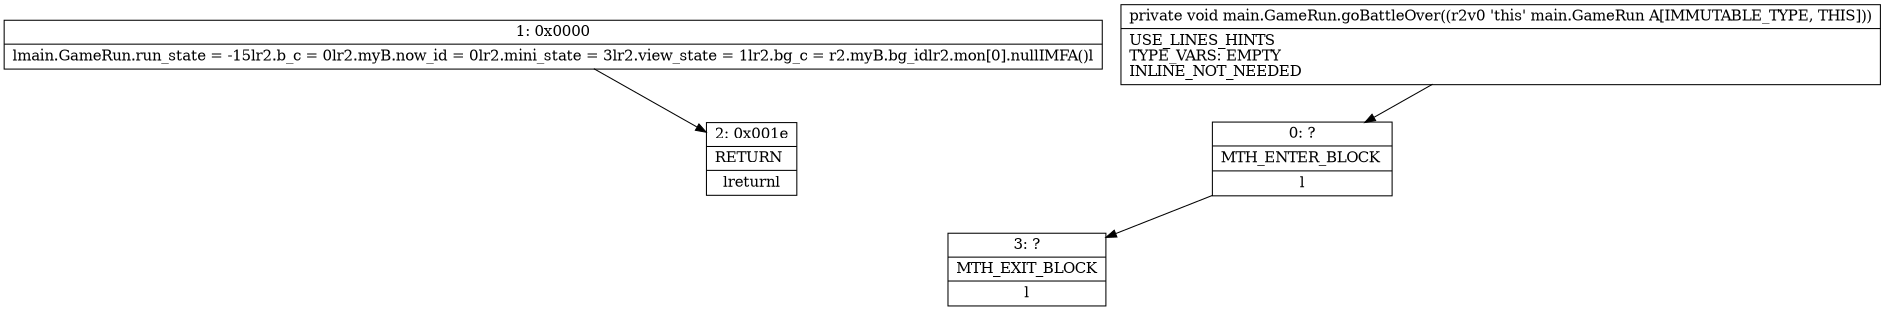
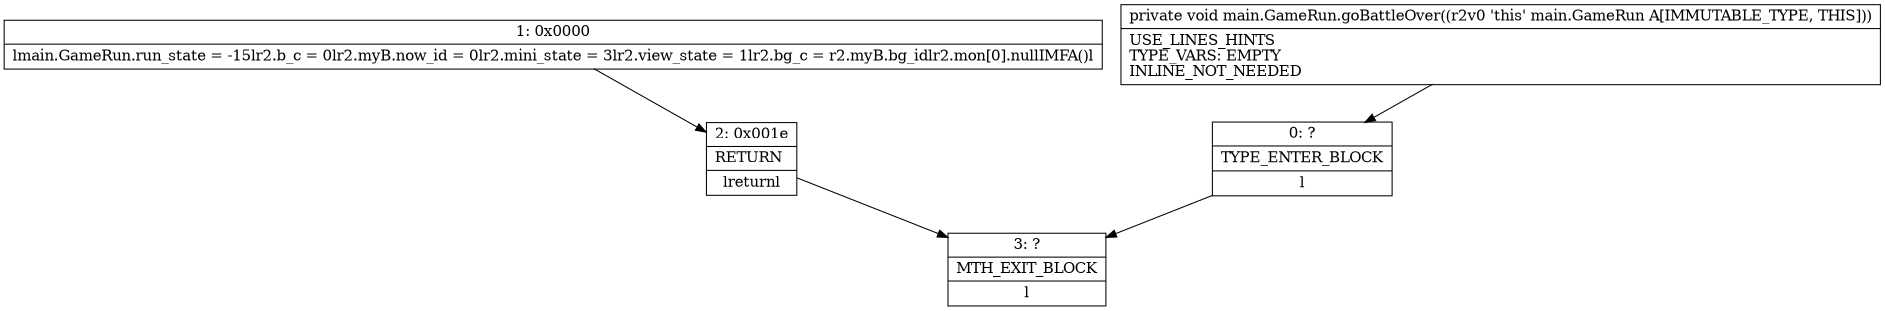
(1301, 158) -> (1302, 158)
none -> (868, 206)
